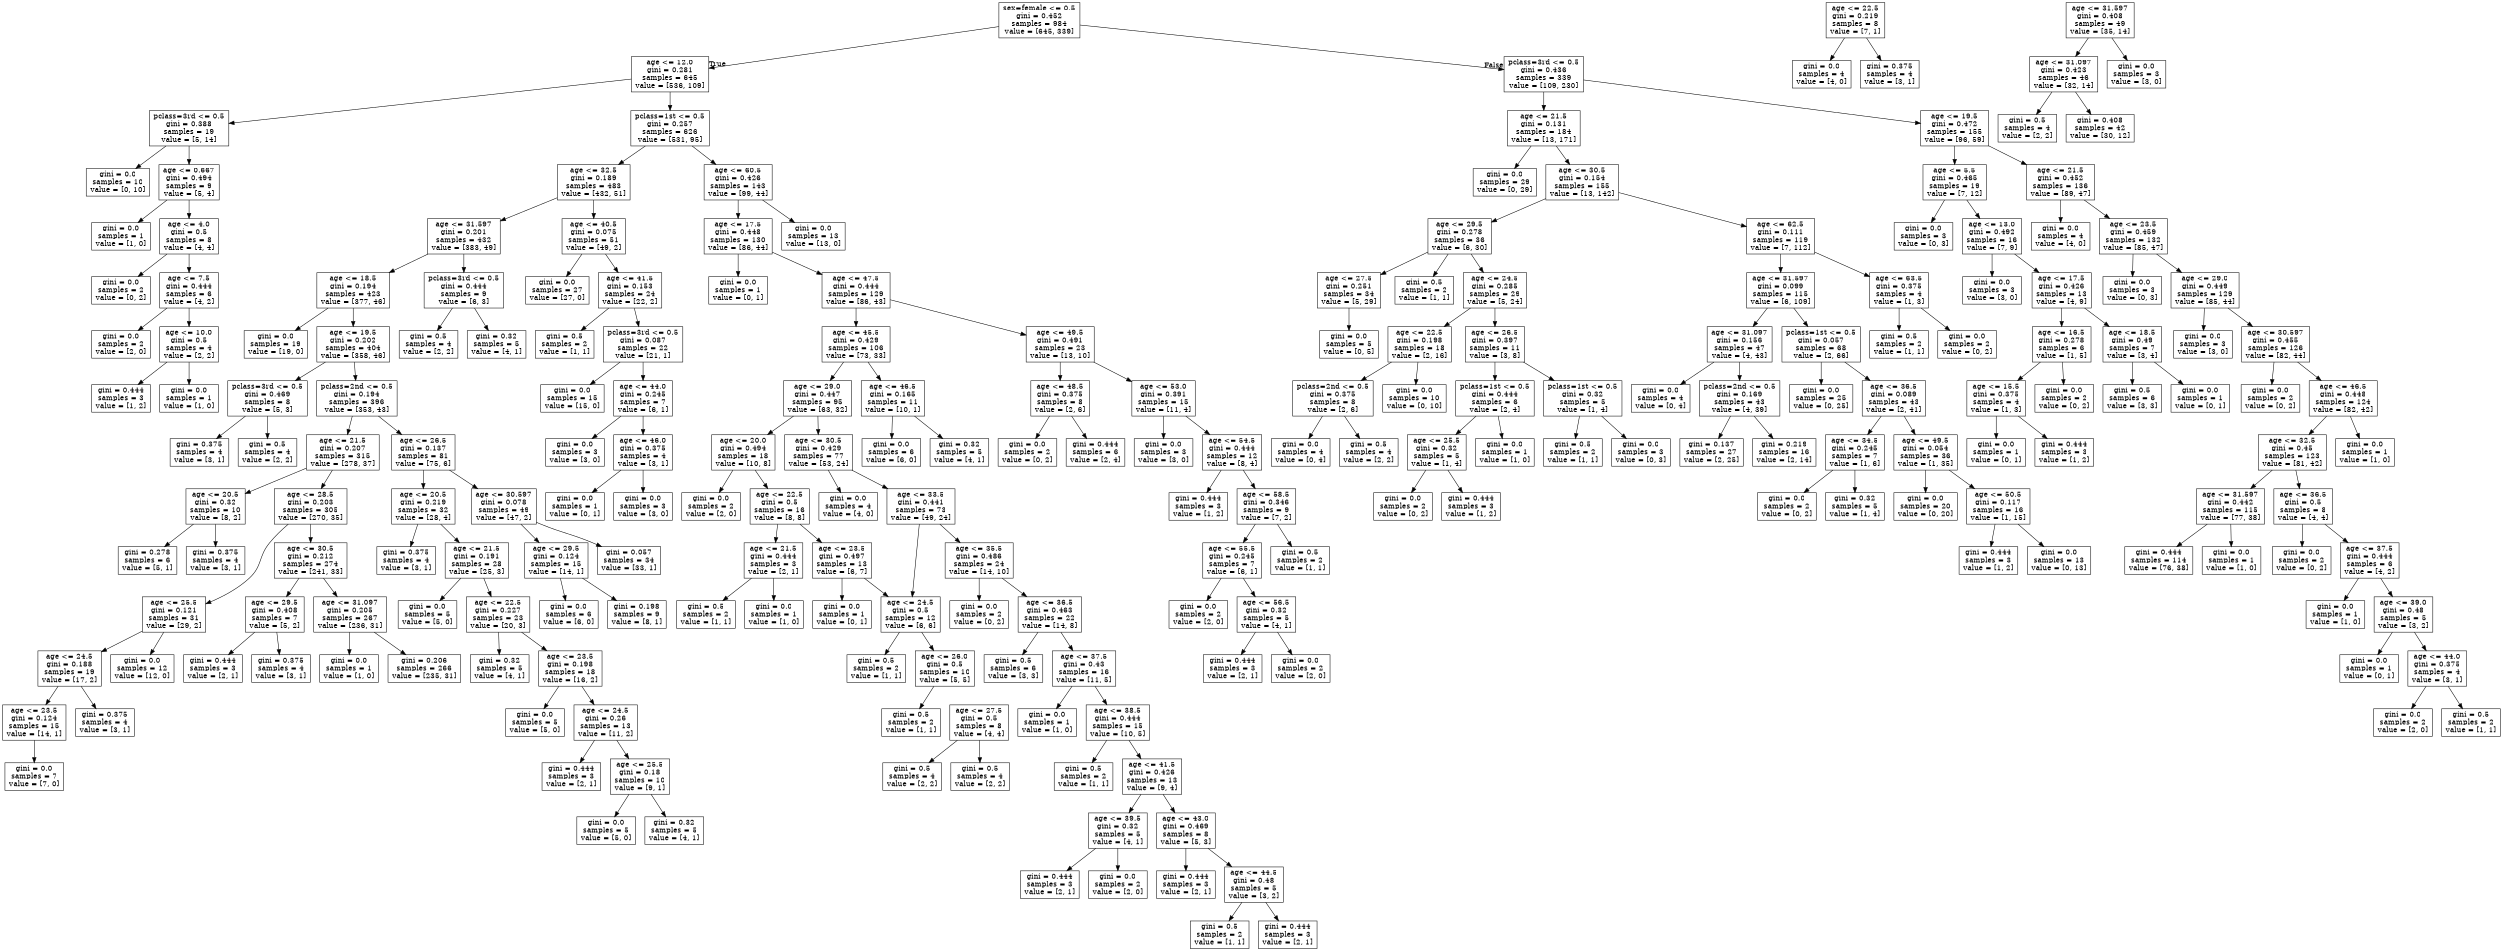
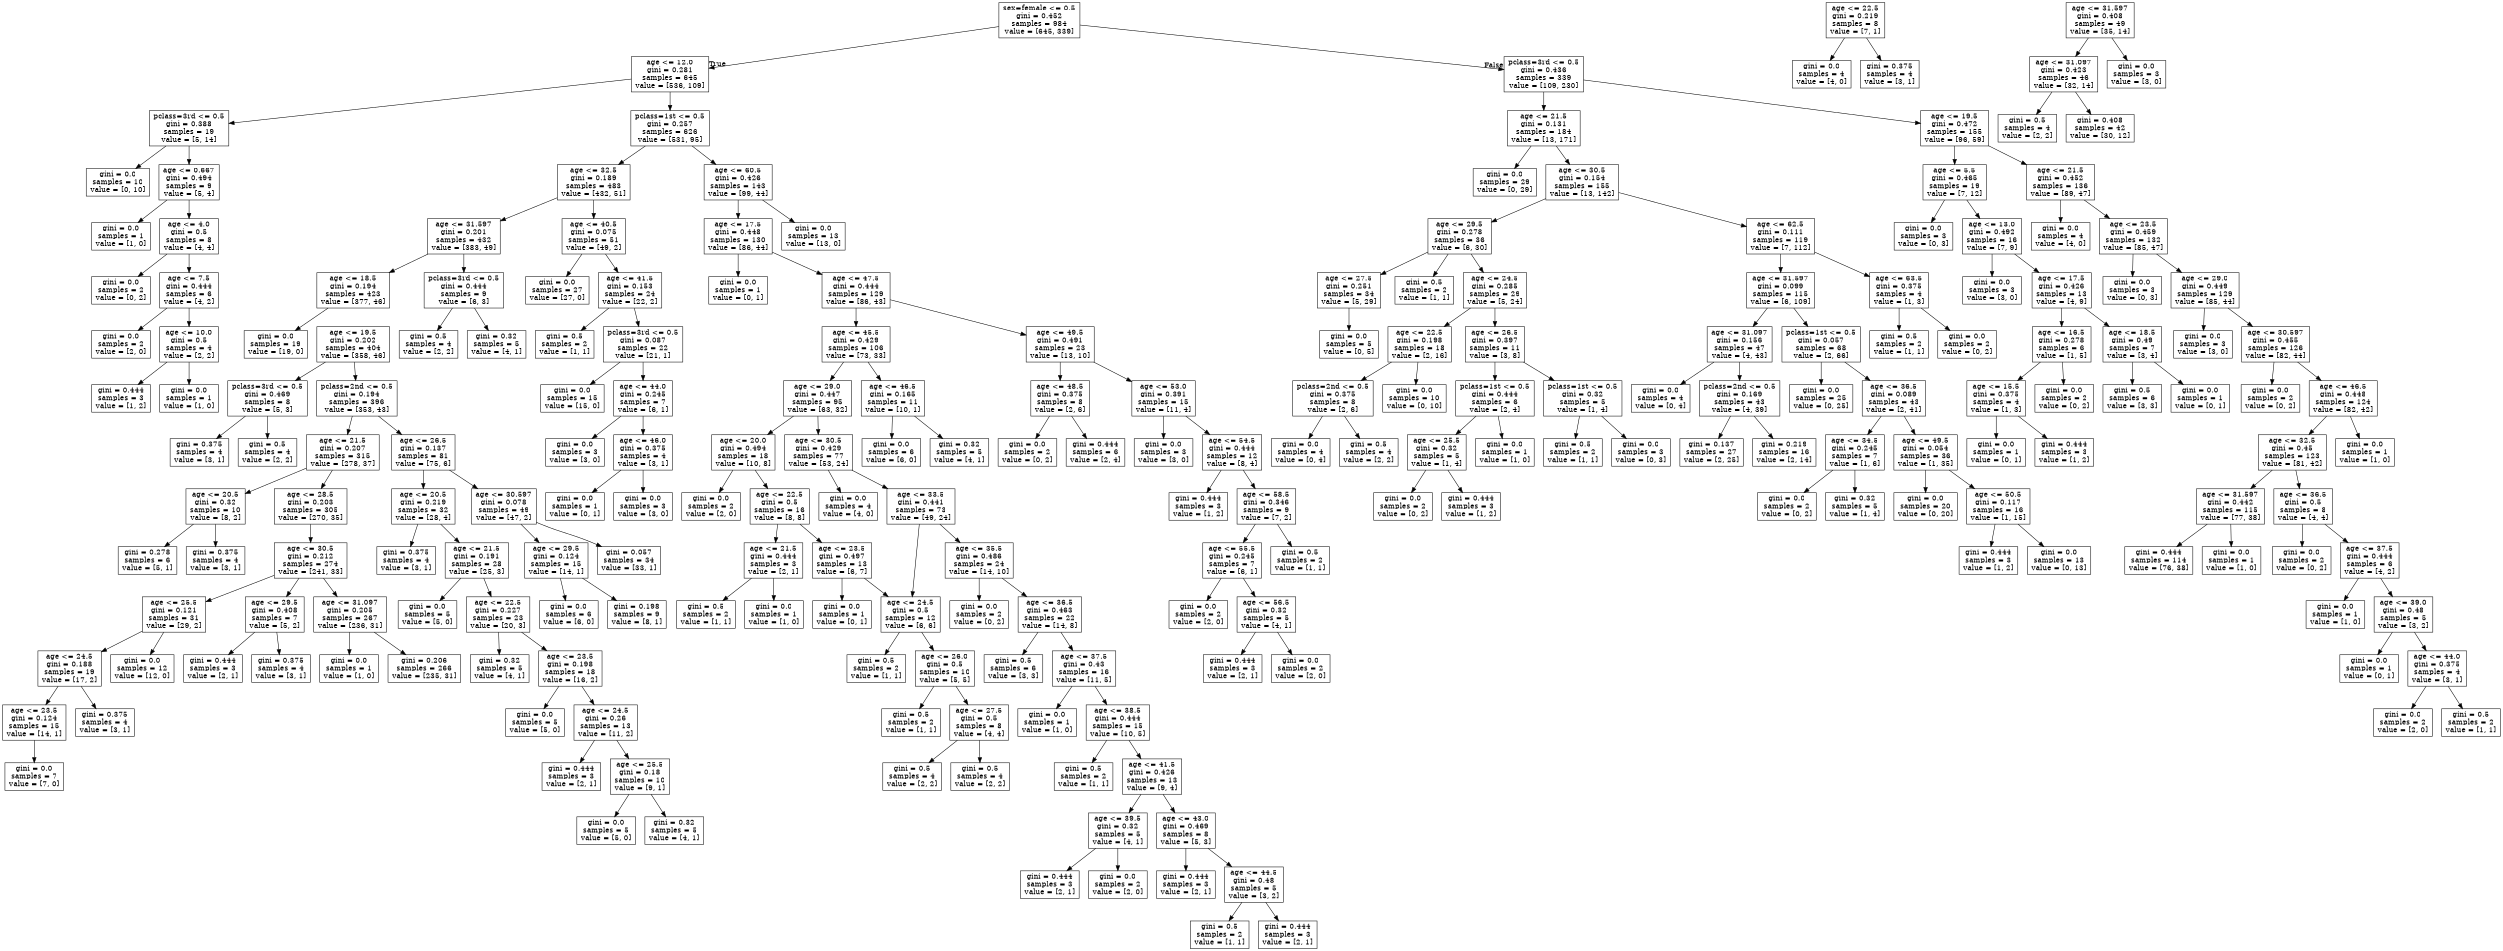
(353, 315) -> none
(256, 570) -> (243, 588)
none -> (961, 693)
